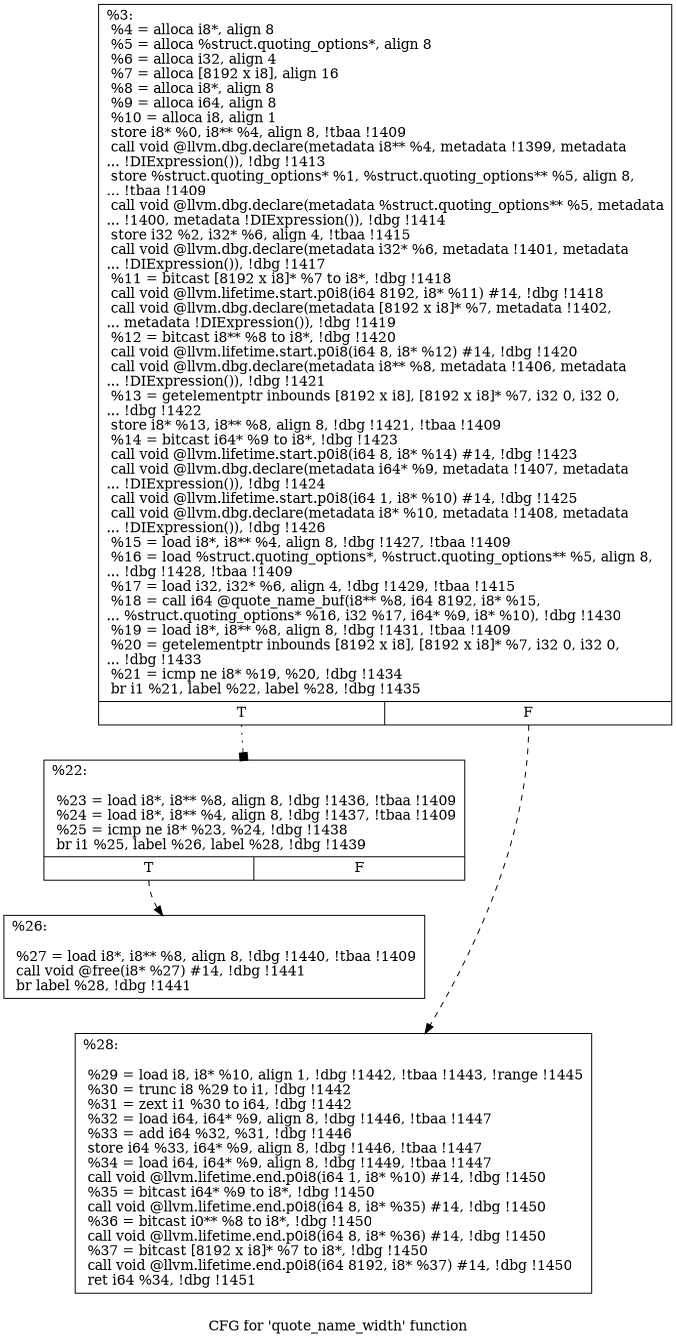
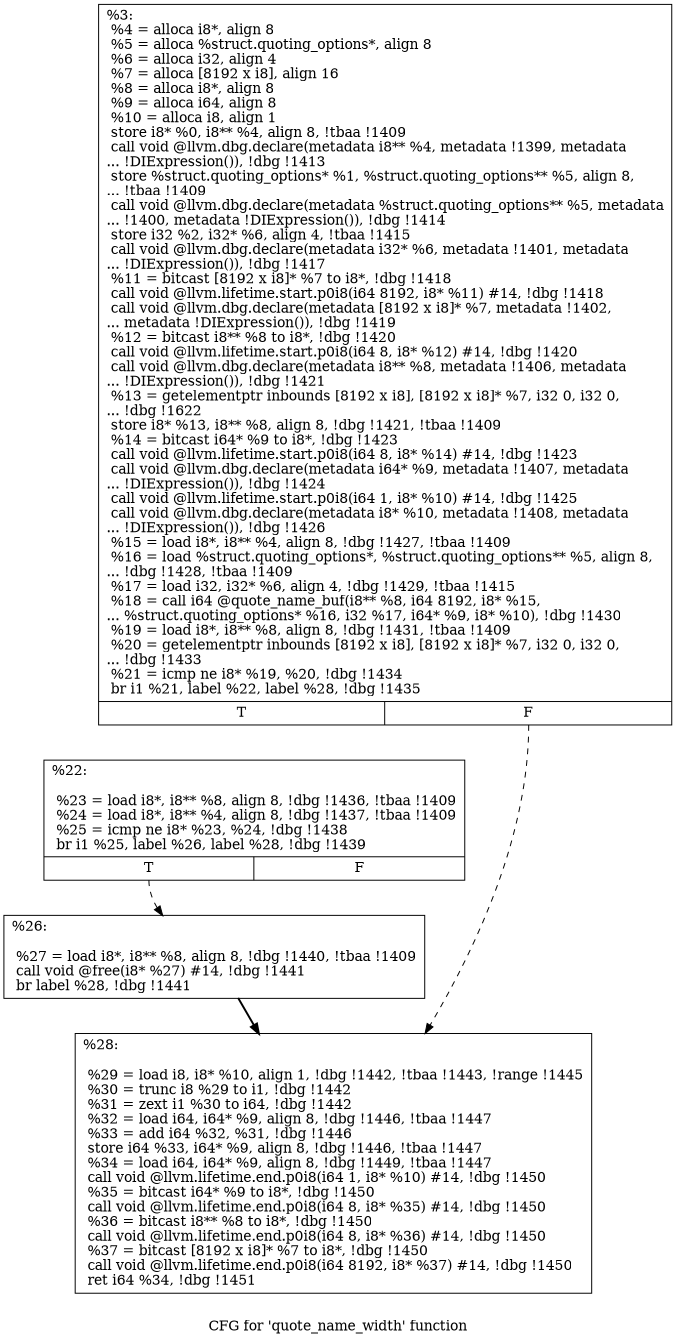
(154, 411) -> (154, 411)
(242, 738) -> none
none -> (246, 1012)
(228, 1222) -> (228, 1222)
